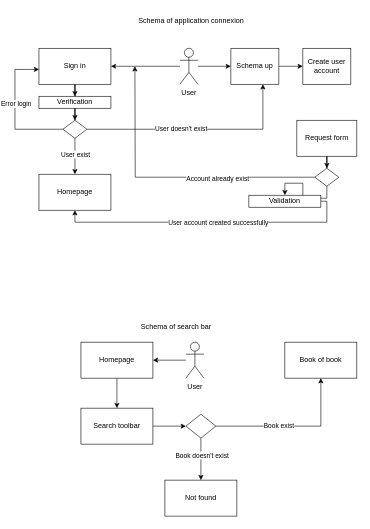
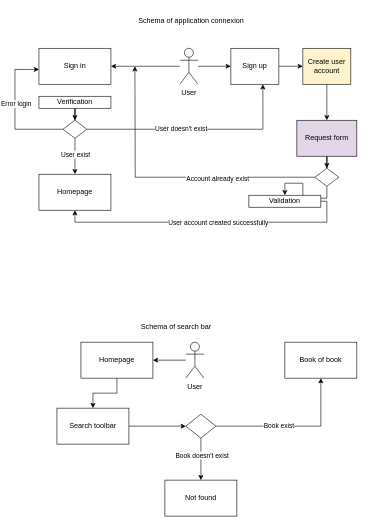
(255, 66) -> (255, 66)
(327, 66) -> (327, 66)
(75, 92) -> none
none -> (327, 114)
(327, 138) -> (327, 138)
(117, 426) -> (93, 426)
